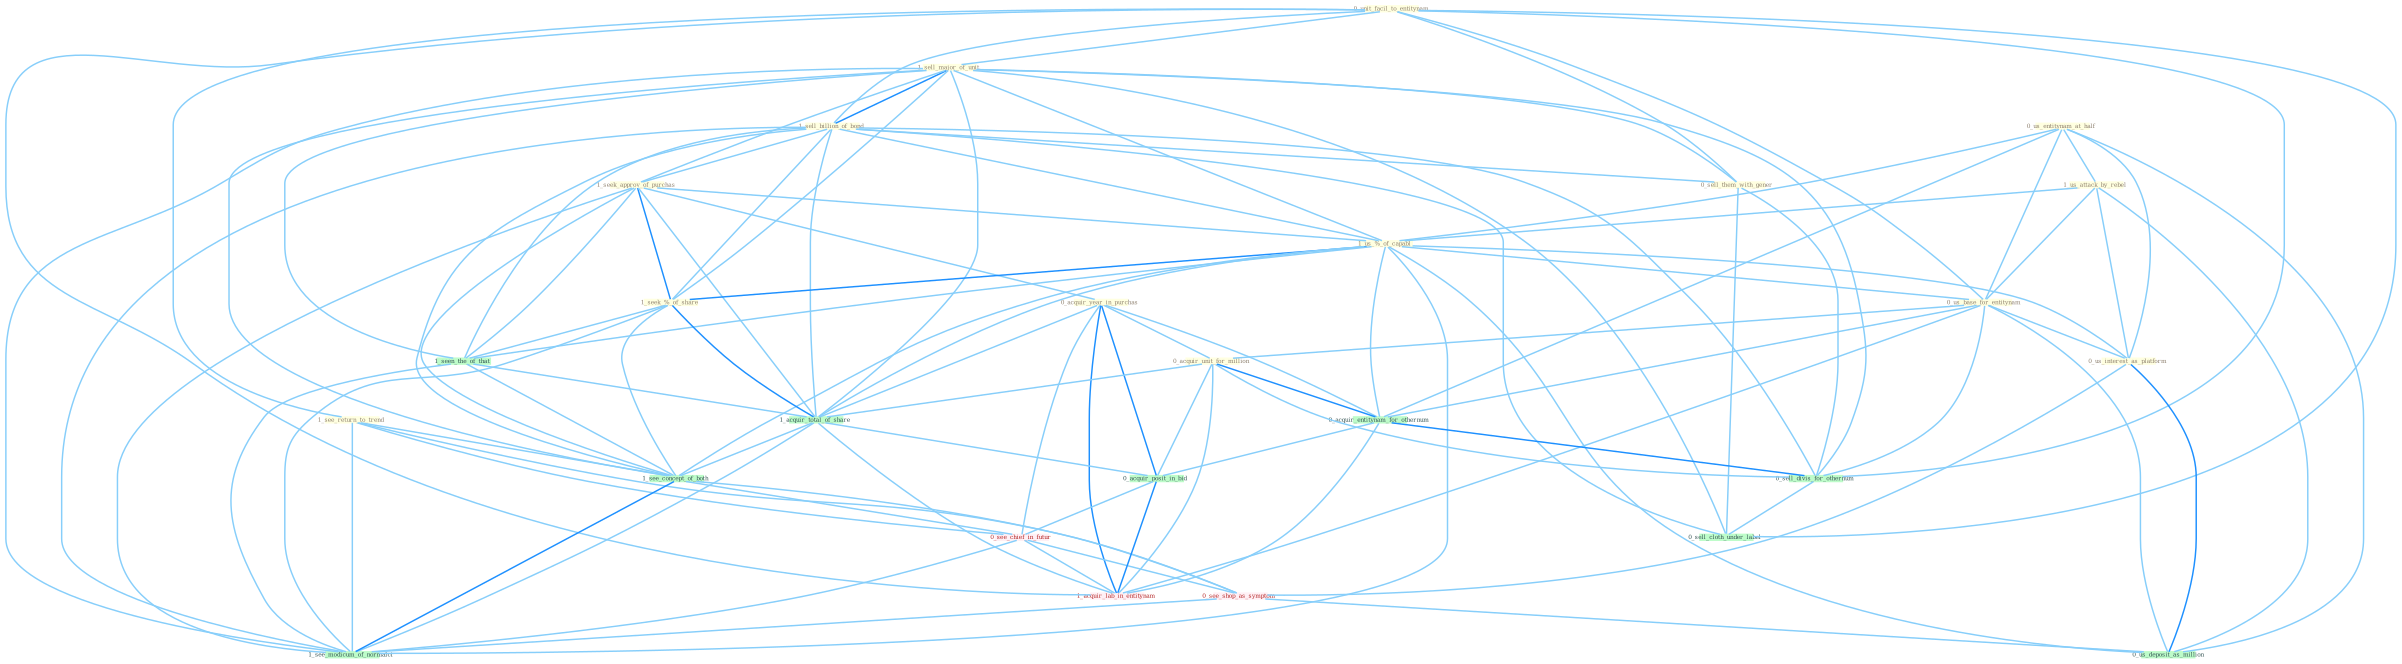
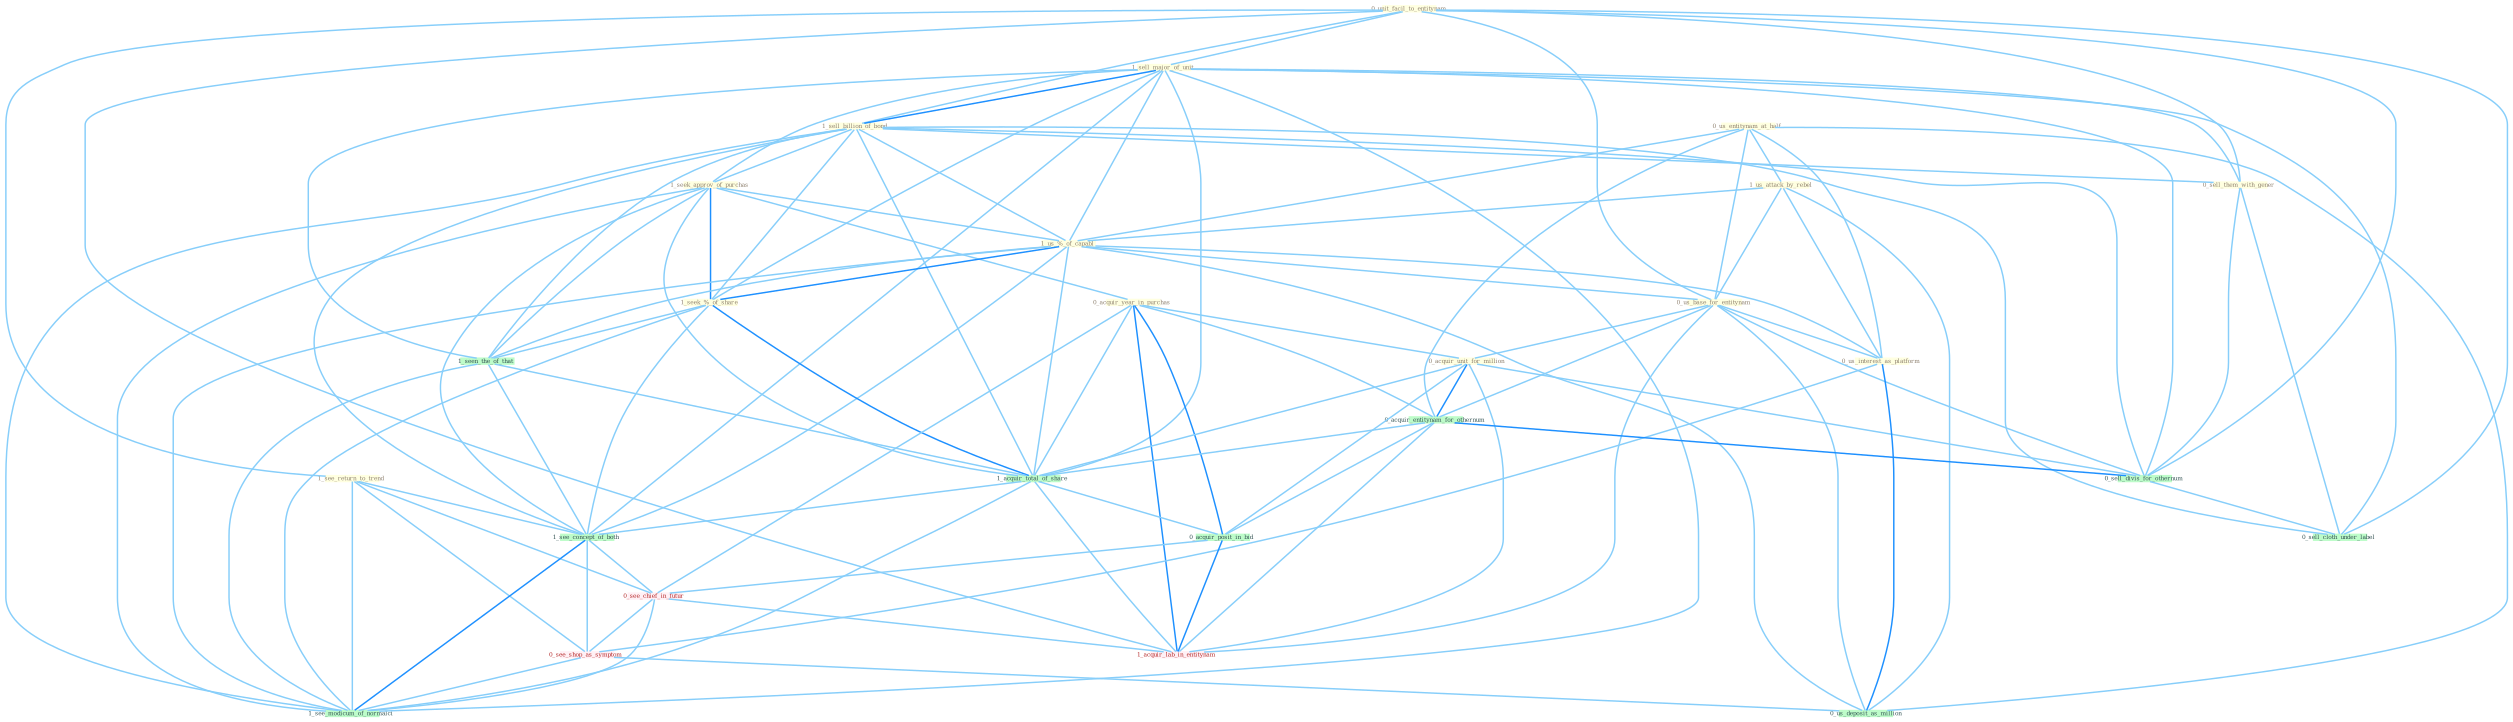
(1371, 331) -> (1235, 449)
